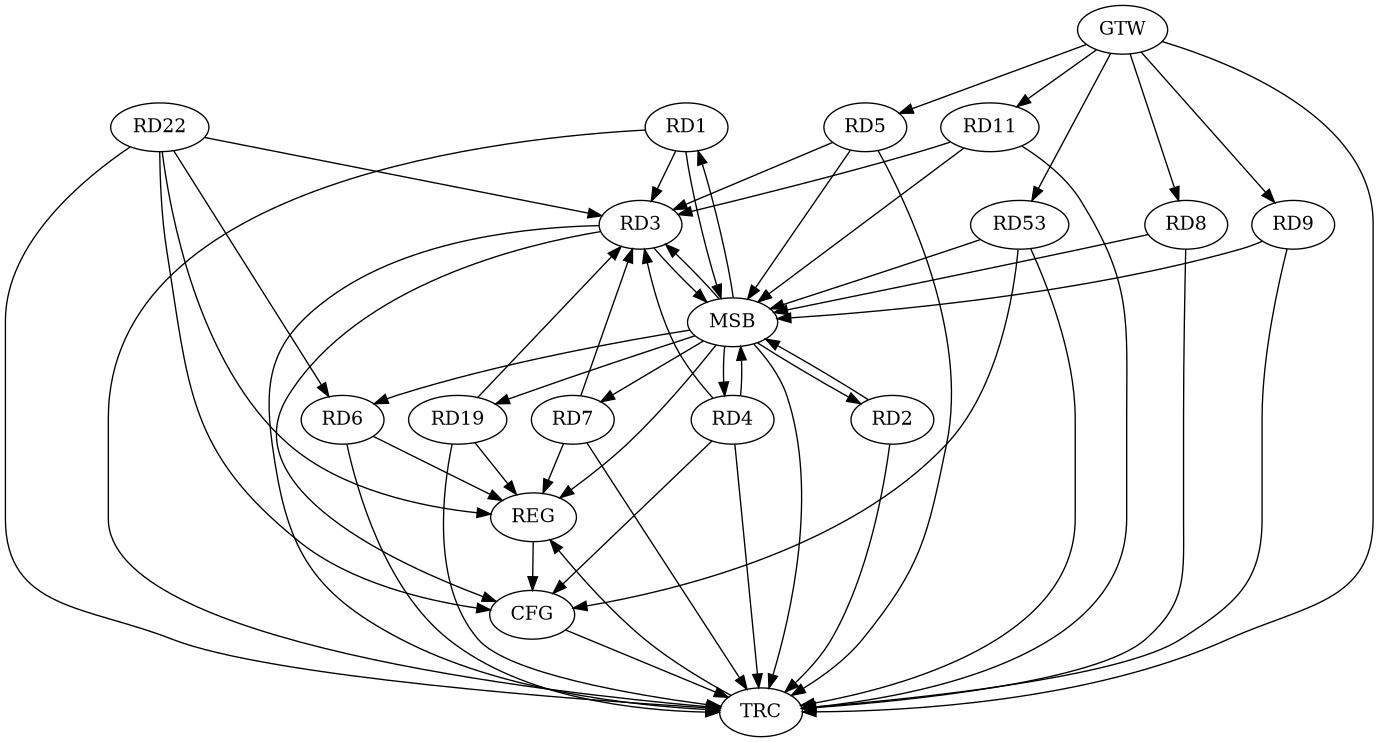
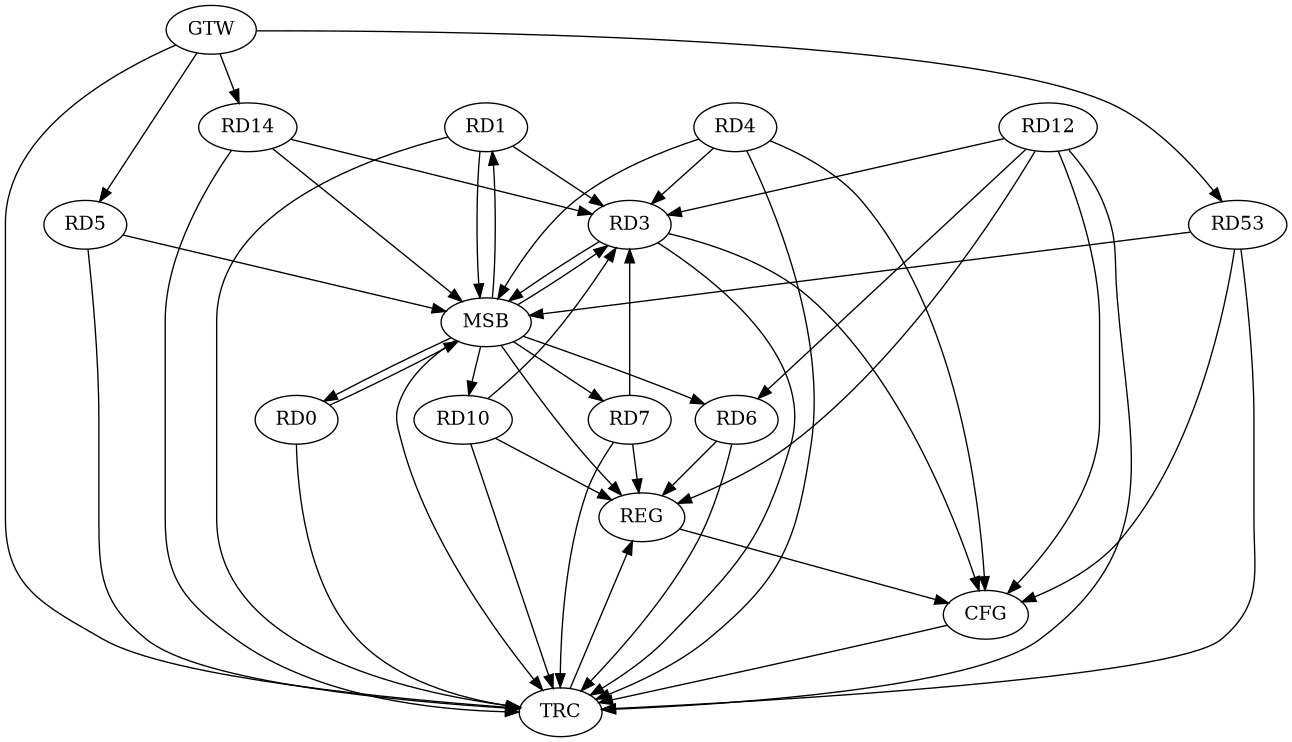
(160, 127) -> (1048, 127)
(990, 127) -> (248, 127)
(759, 173) -> none
(1186, 225) -> none
(1293, 225) -> none
(724, 364) -> none
(458, 420) -> (463, 420)
(892, 420) -> (297, 420)
